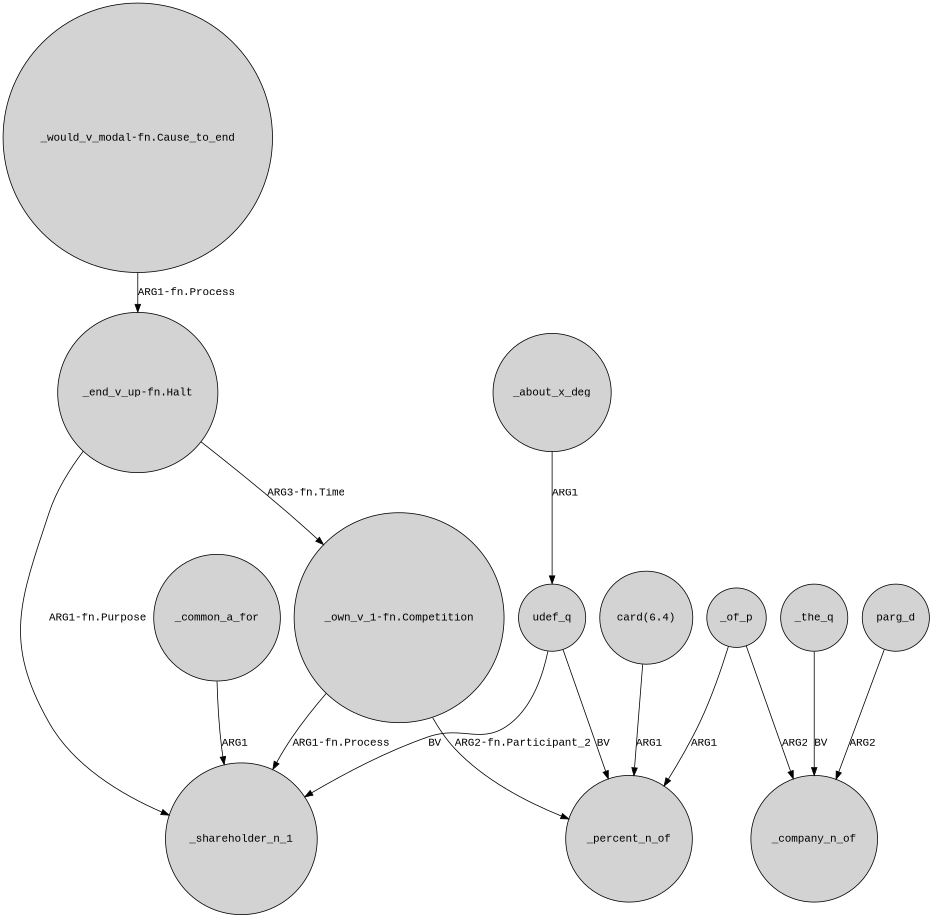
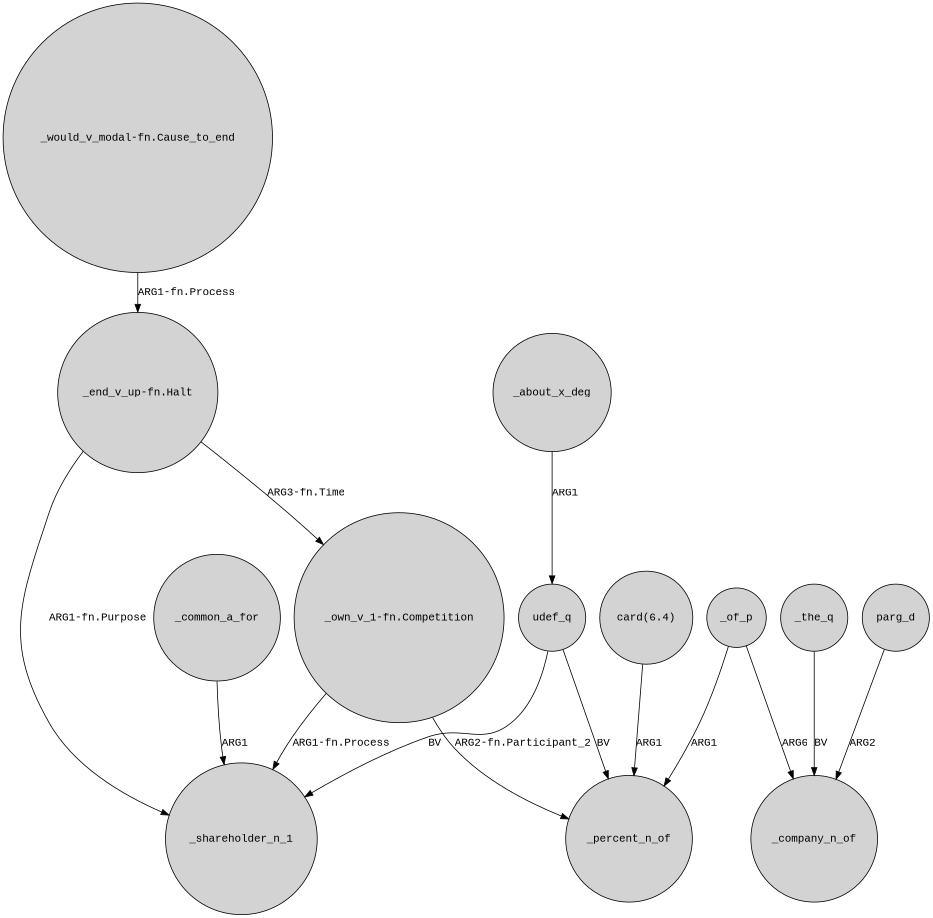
(795, 743) -> (795, 743)
